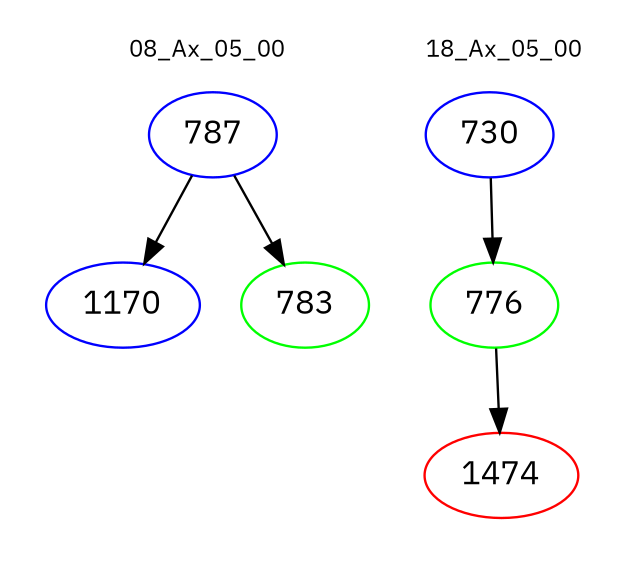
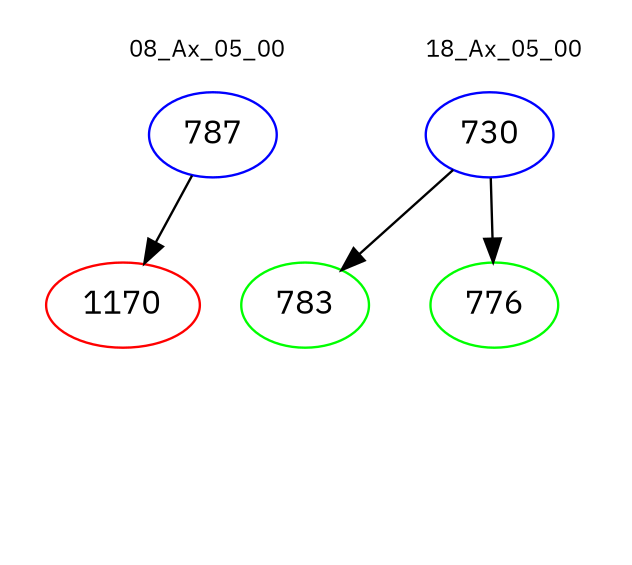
(253, 210) -> (423, 197)
(123, 305) -> (123, 305)
(501, 475) -> none
